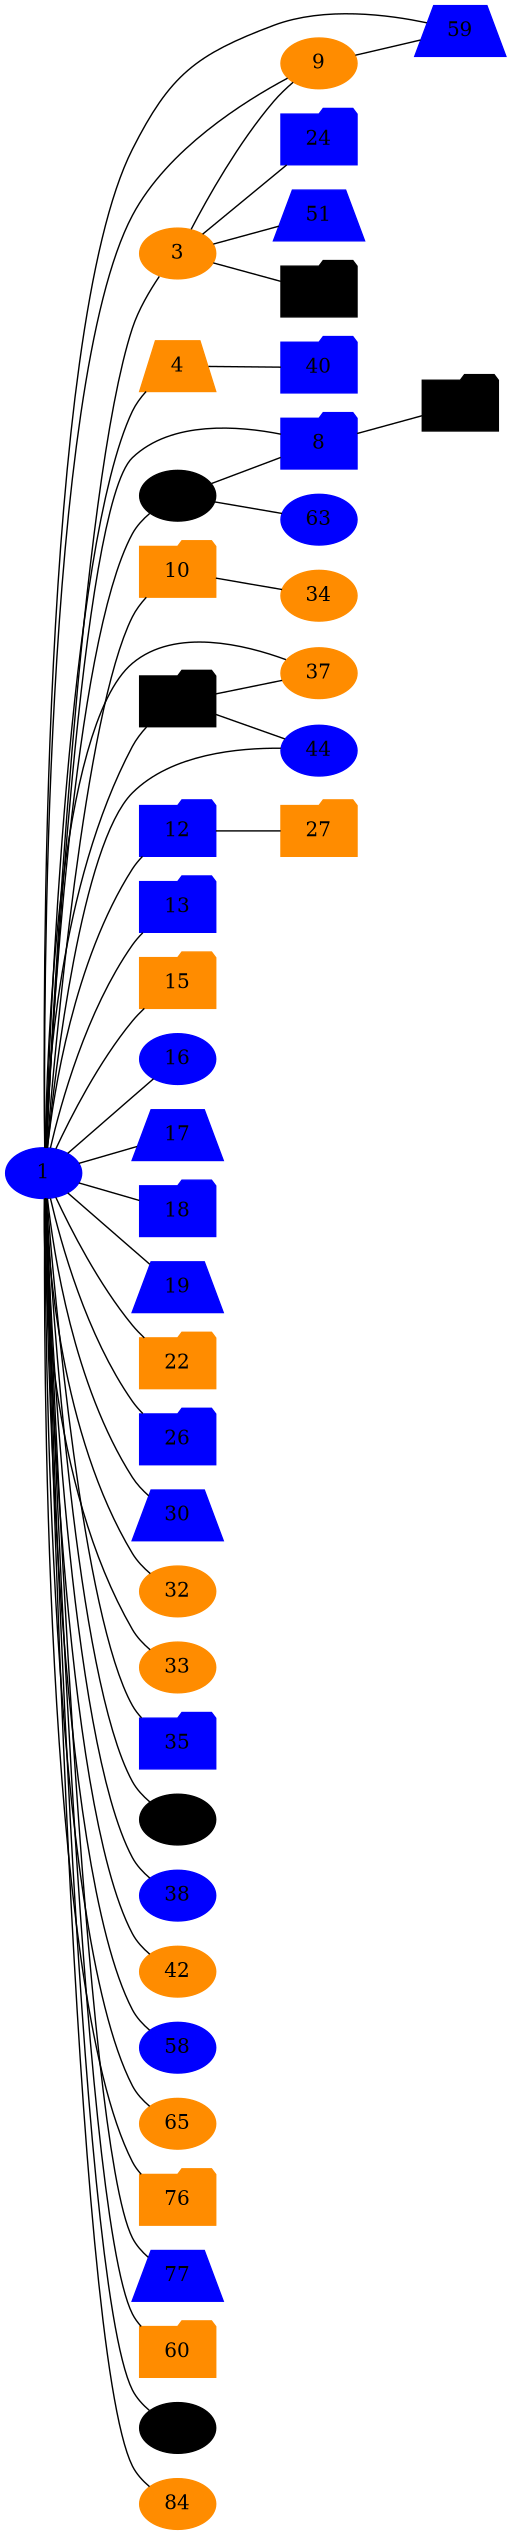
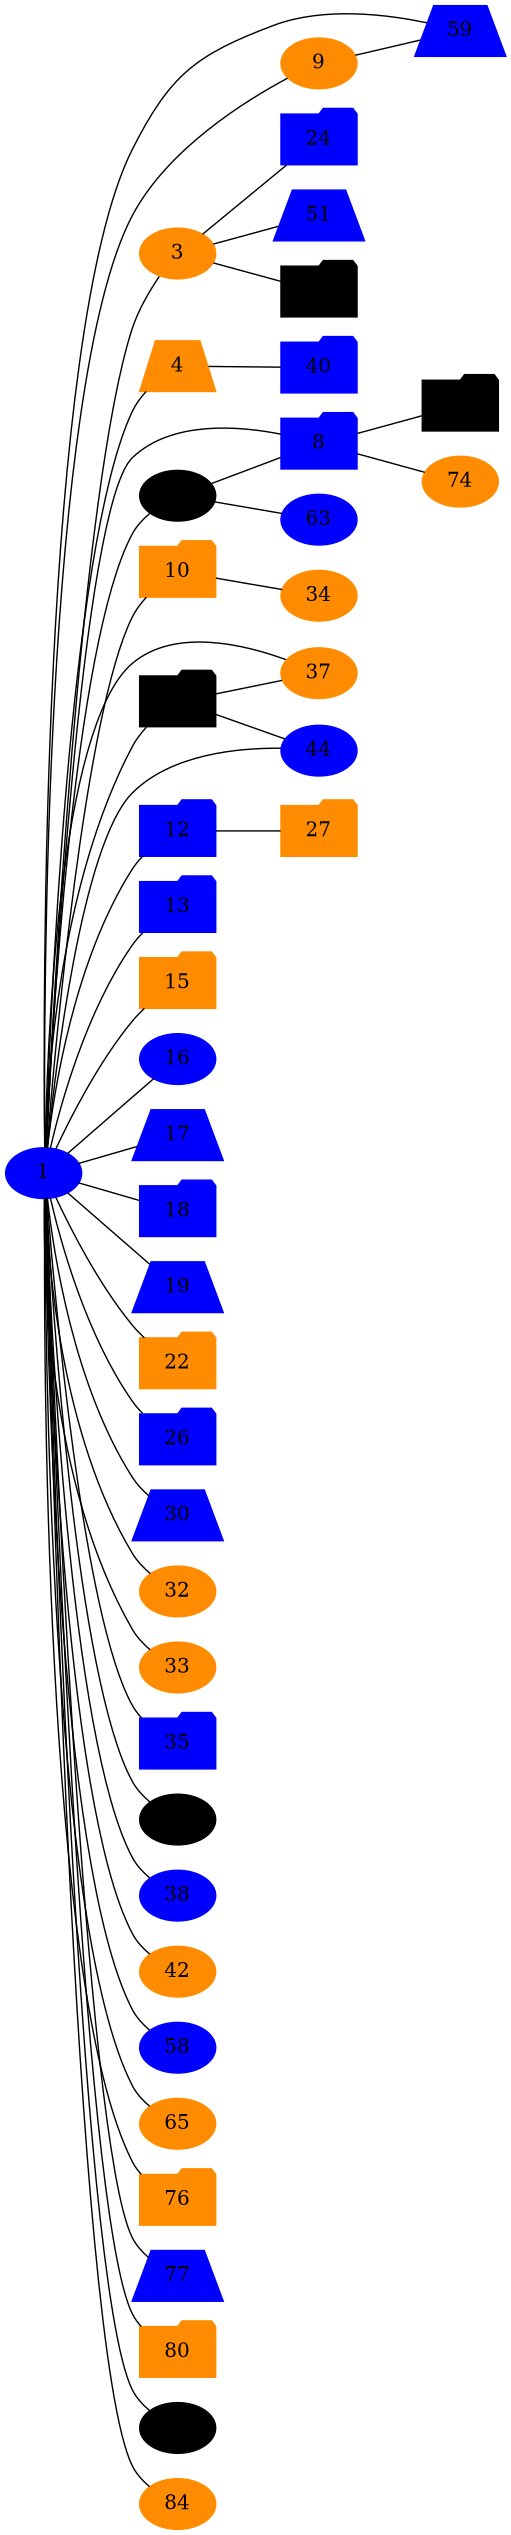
(236, 152) -> none
none -> (460, 482)
(178, 2352) -> (178, 2352)
